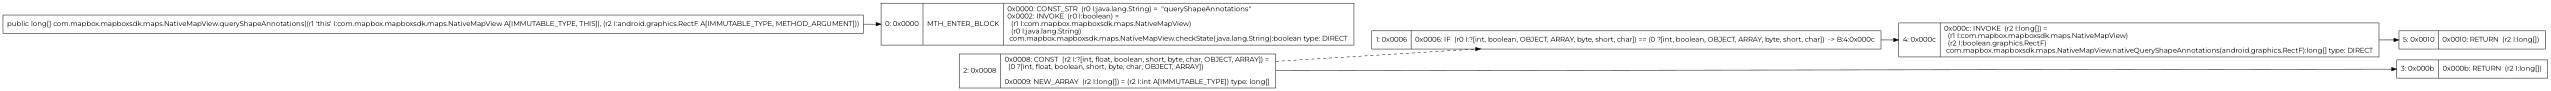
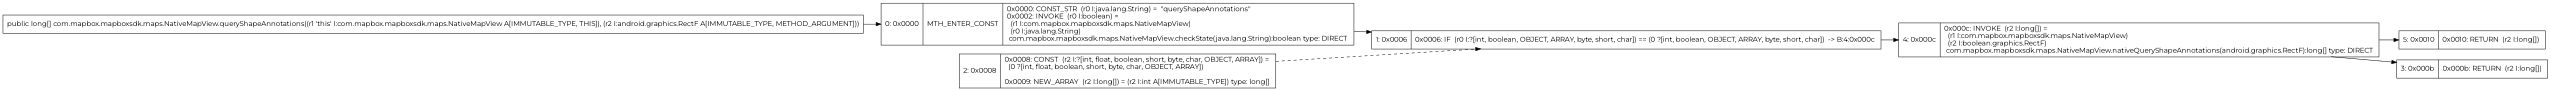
(963, 24) -> (963, 24)
none -> (1360, 32)
(1834, 70) -> (2361, 59)
